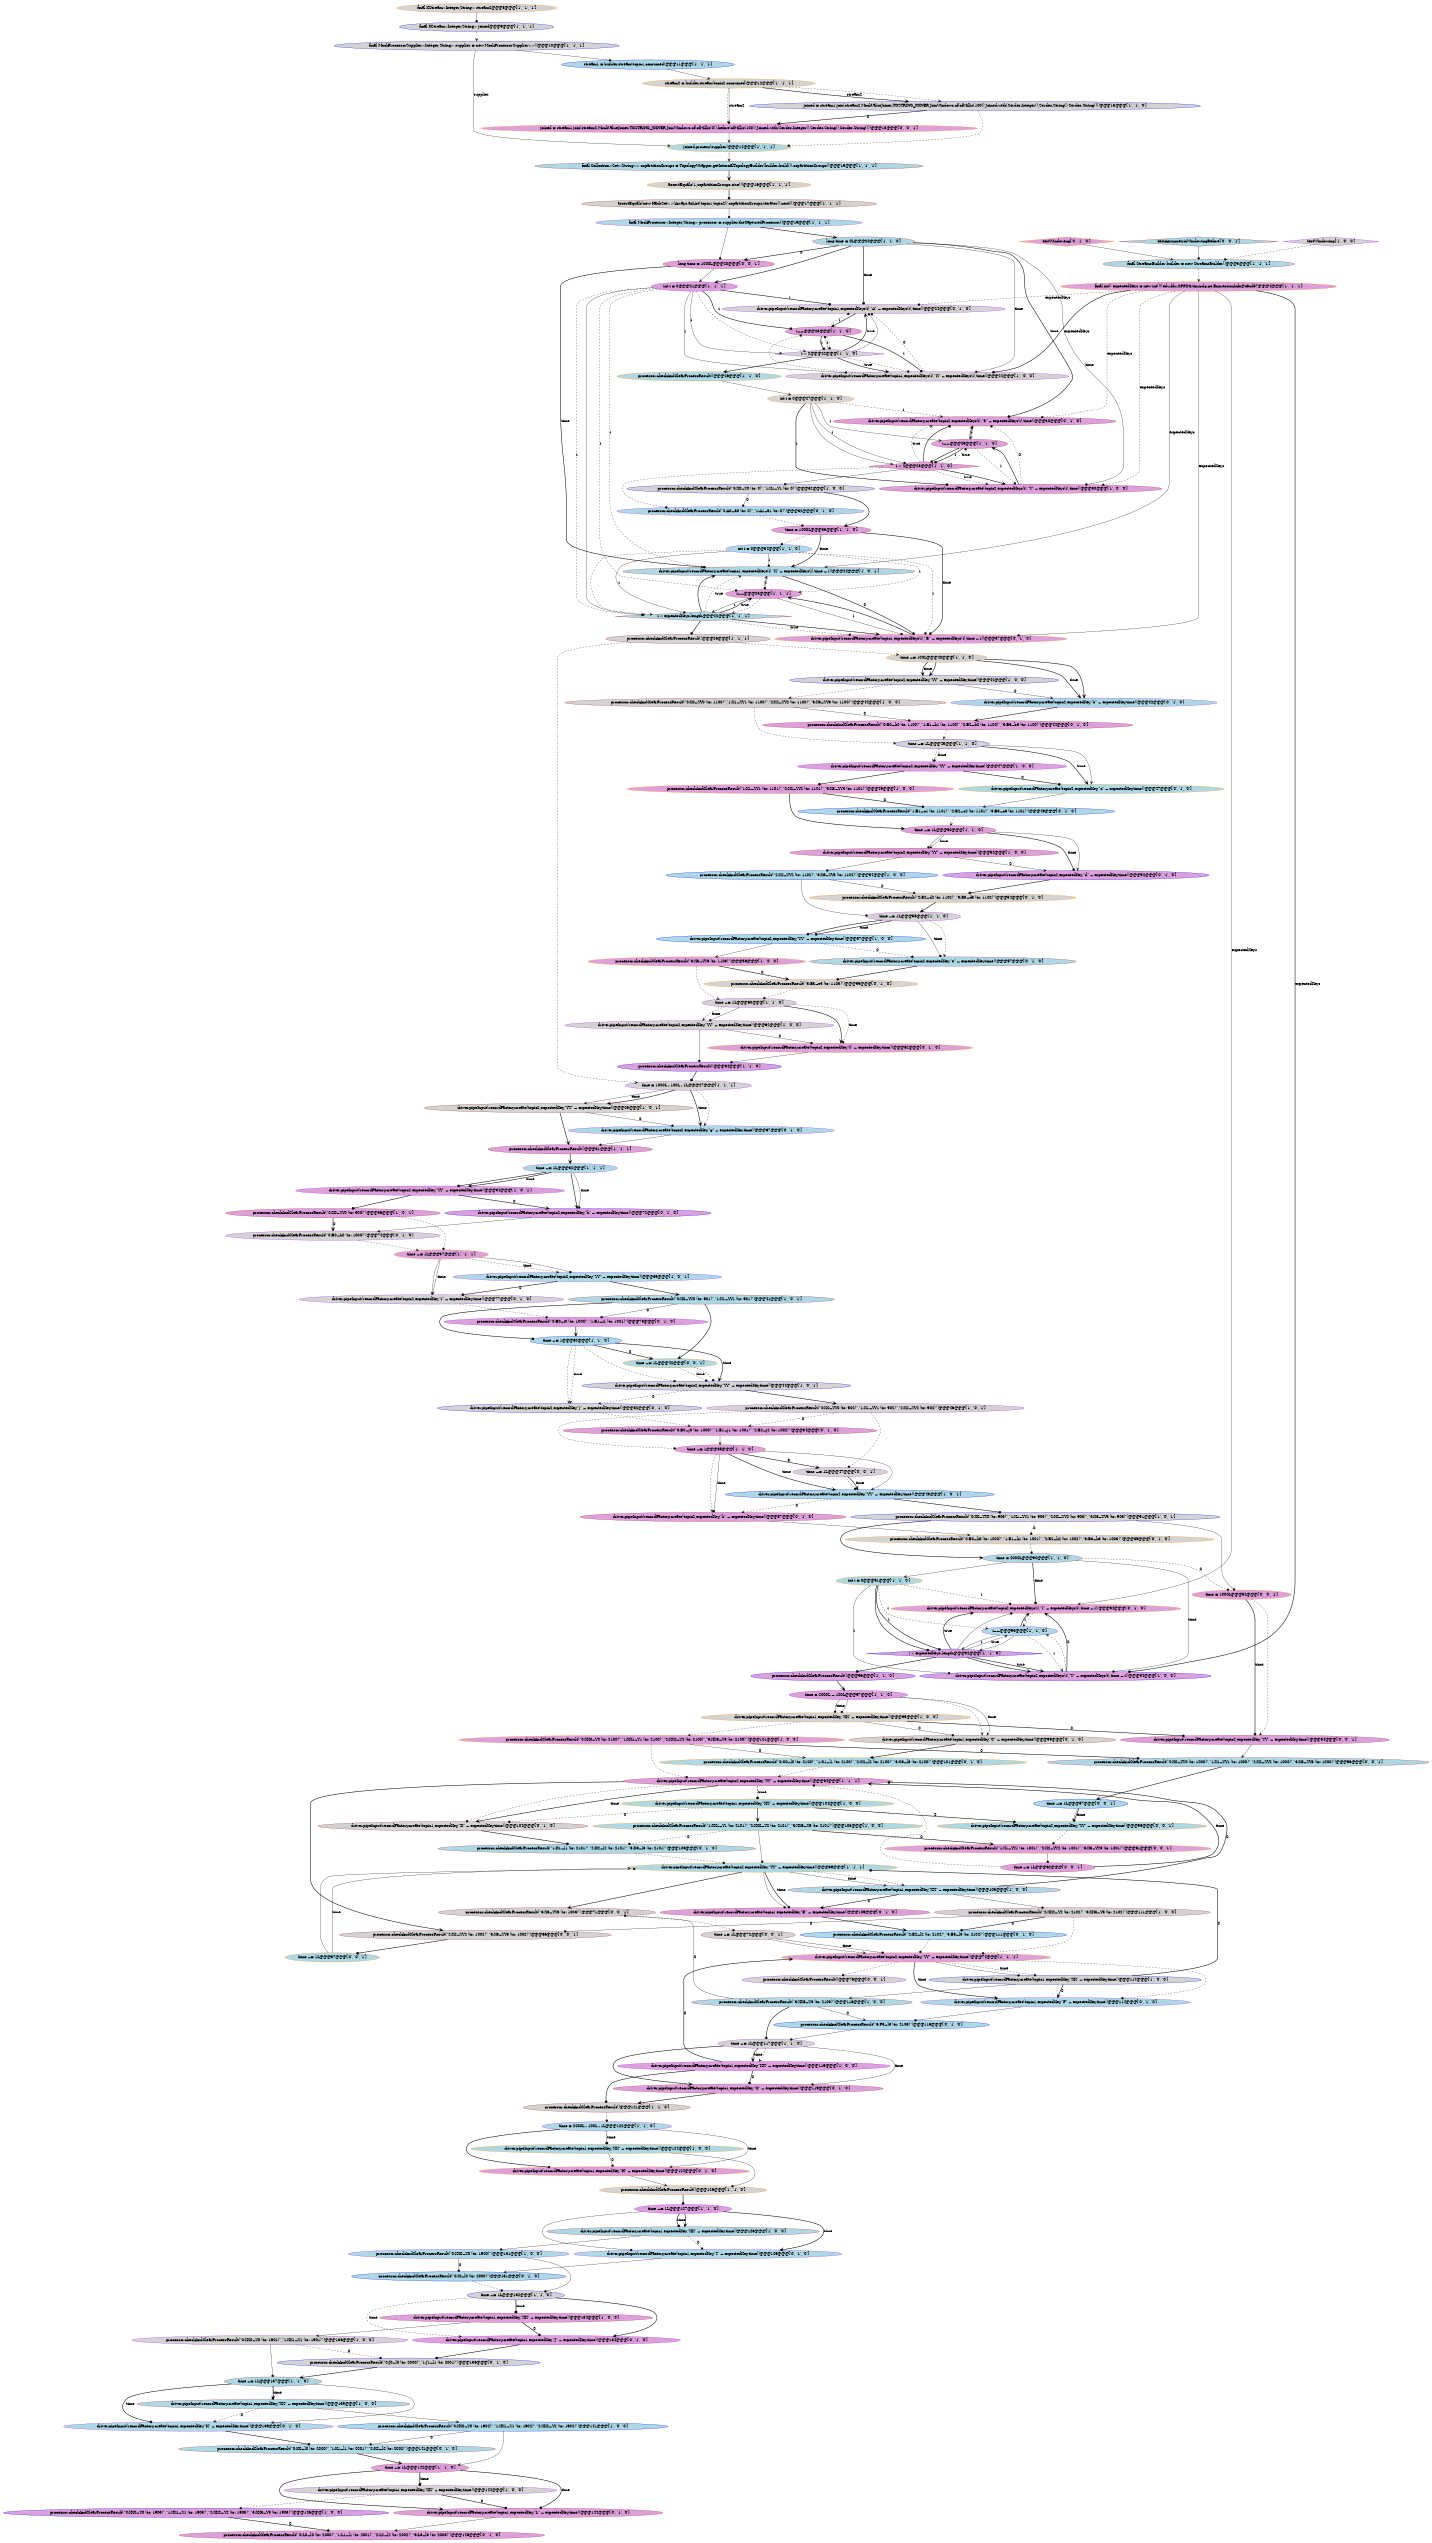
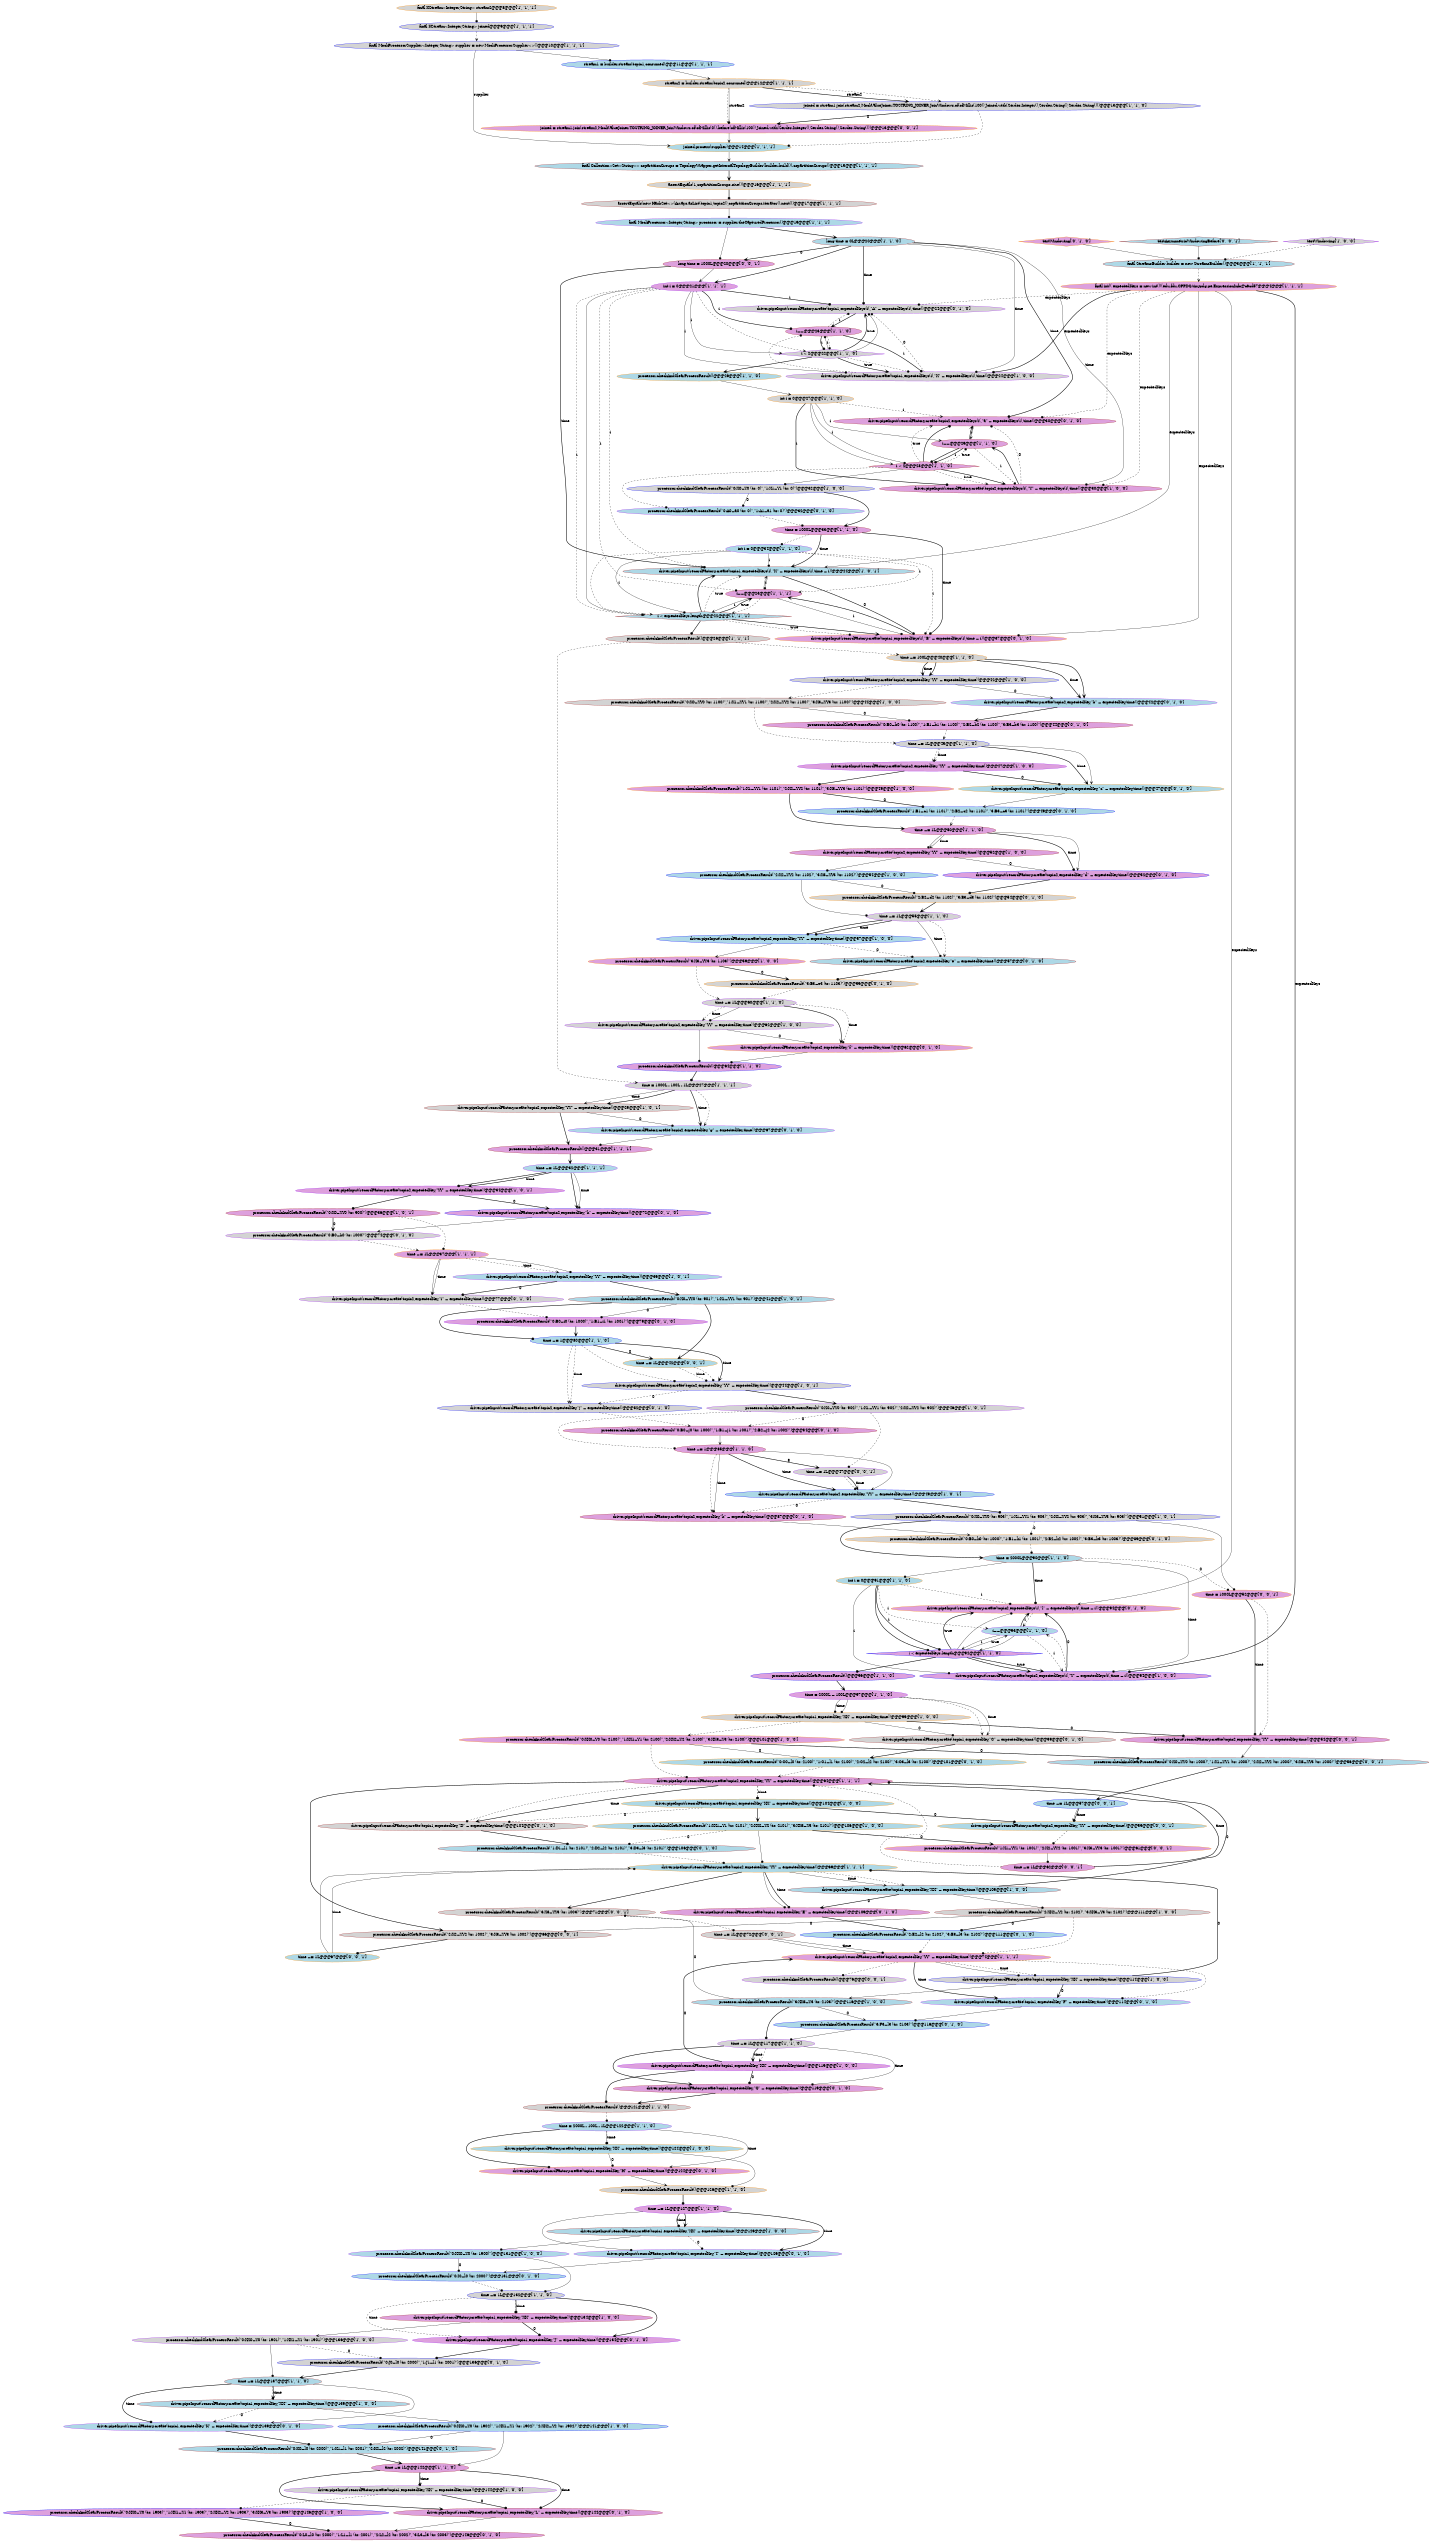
(956, 1569) -> (956, 1569)
